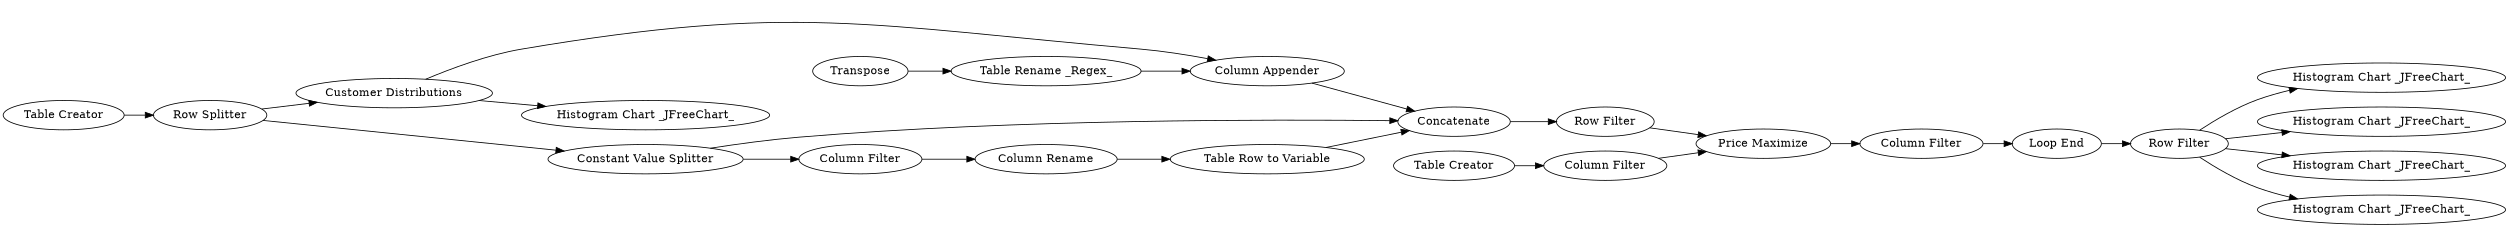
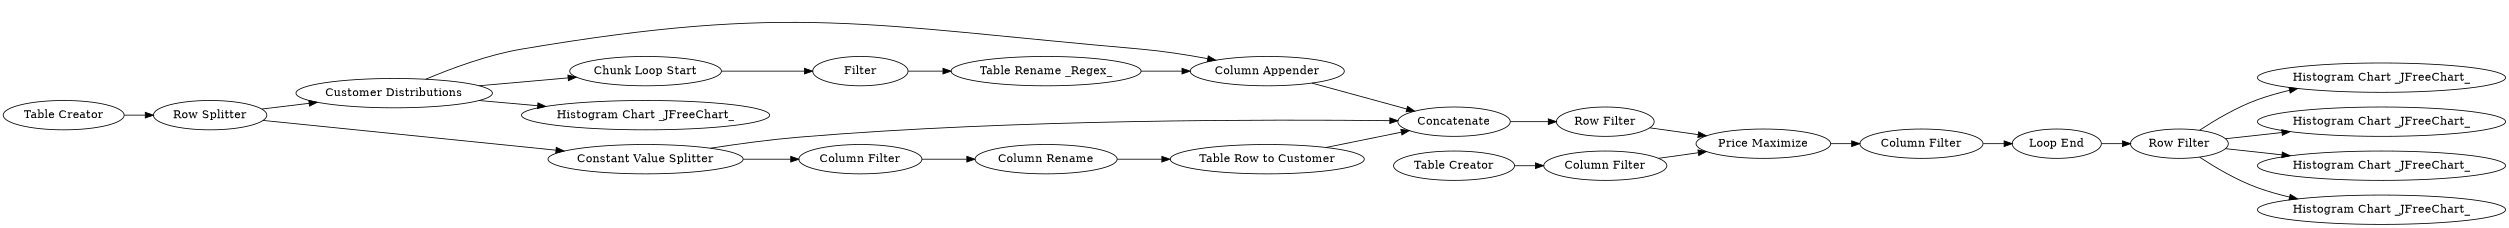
none -> (646, 71)
(860, 71) -> (860, 71)
(1267, 159) -> (1267, 159)
